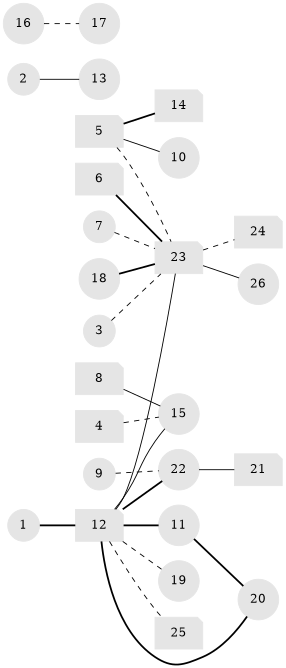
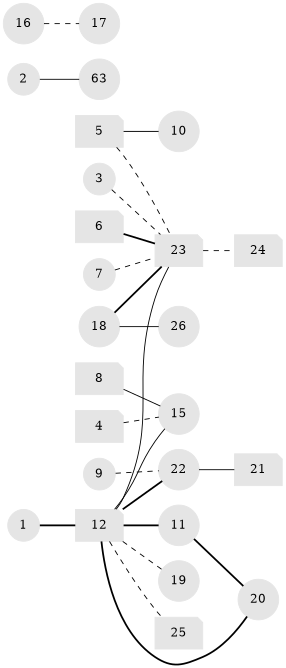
(99, 79) -> (99, 79)
(179, 106) -> none
(221, 272) -> (139, 327)
